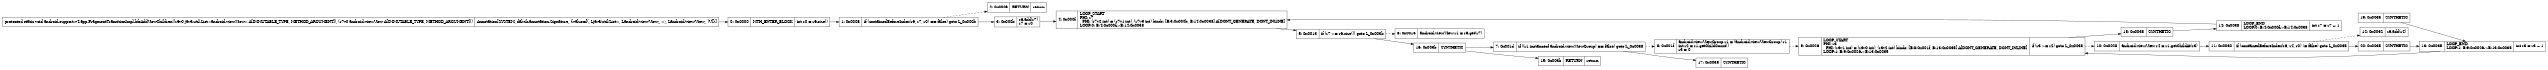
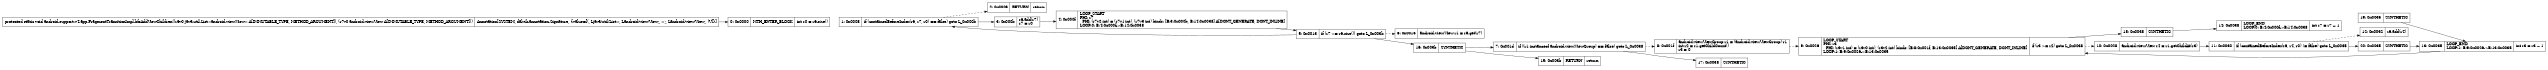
(1753, 20) -> none
(833, 22) -> (1125, 34)
